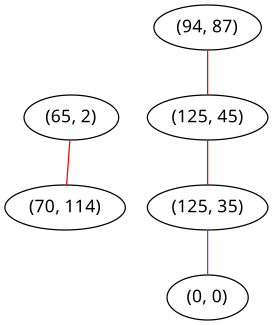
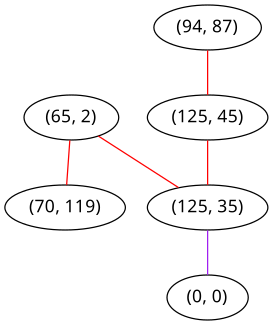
none -> (138, 162)
(65, 208) -> (65, 208)
